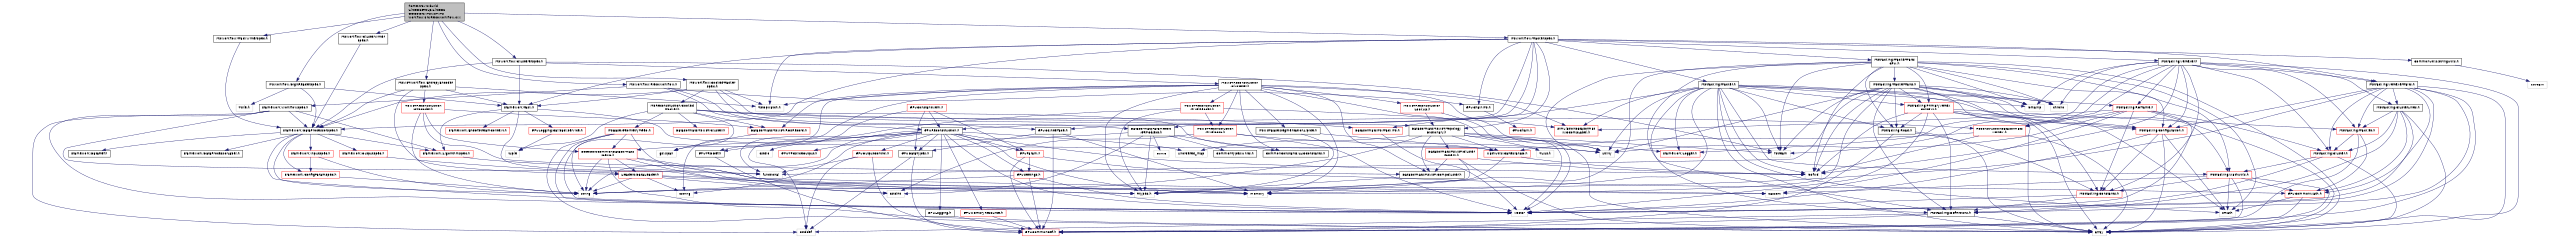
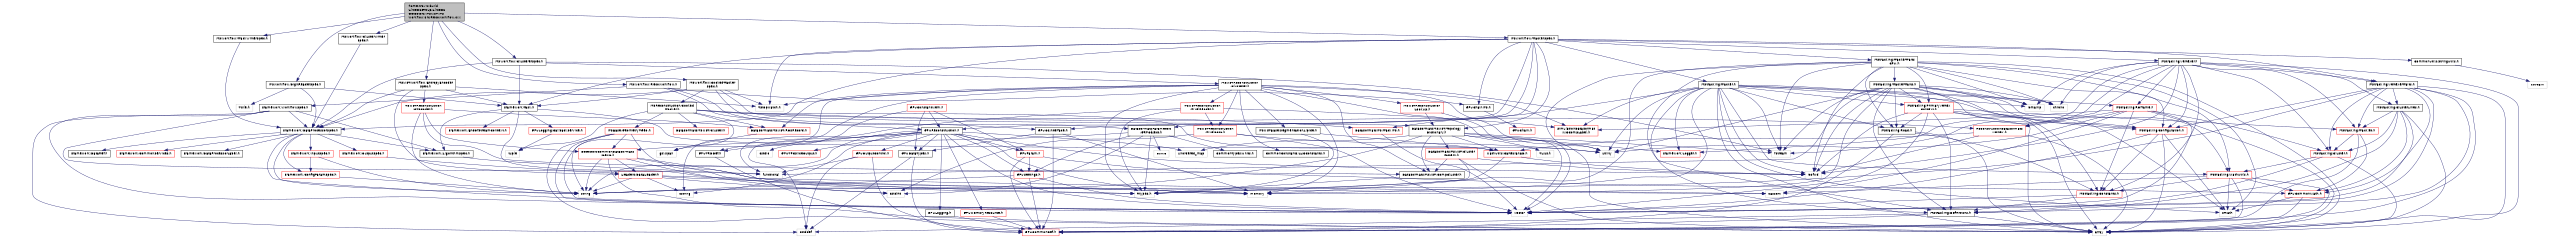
(1223, 143) -> (1074, 154)
none -> (146, 154)
(447, 154) -> (447, 154)
